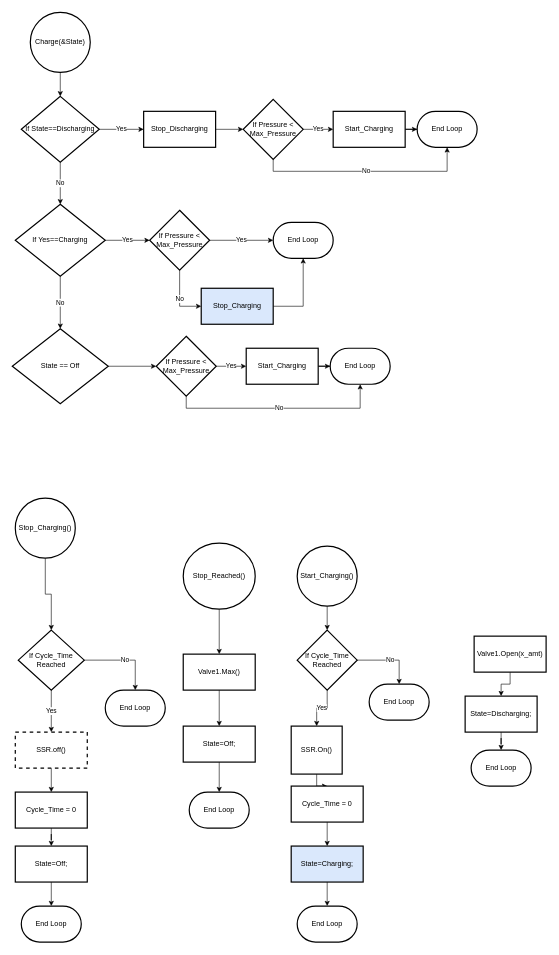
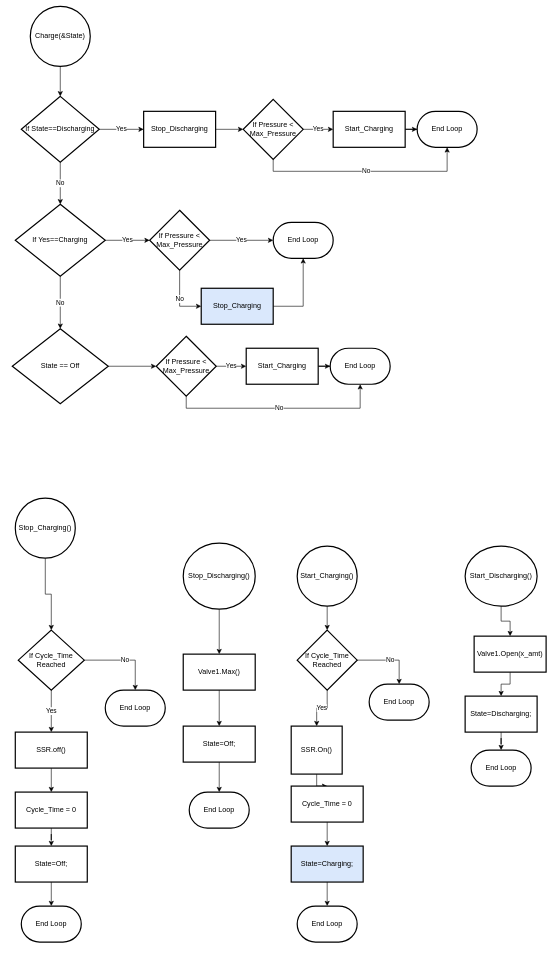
(60, 42) -> (60, 36)
(219, 576) -> (219, 576)
none -> (501, 576)
none -> (510, 623)
(51, 750) -> (51, 750)
